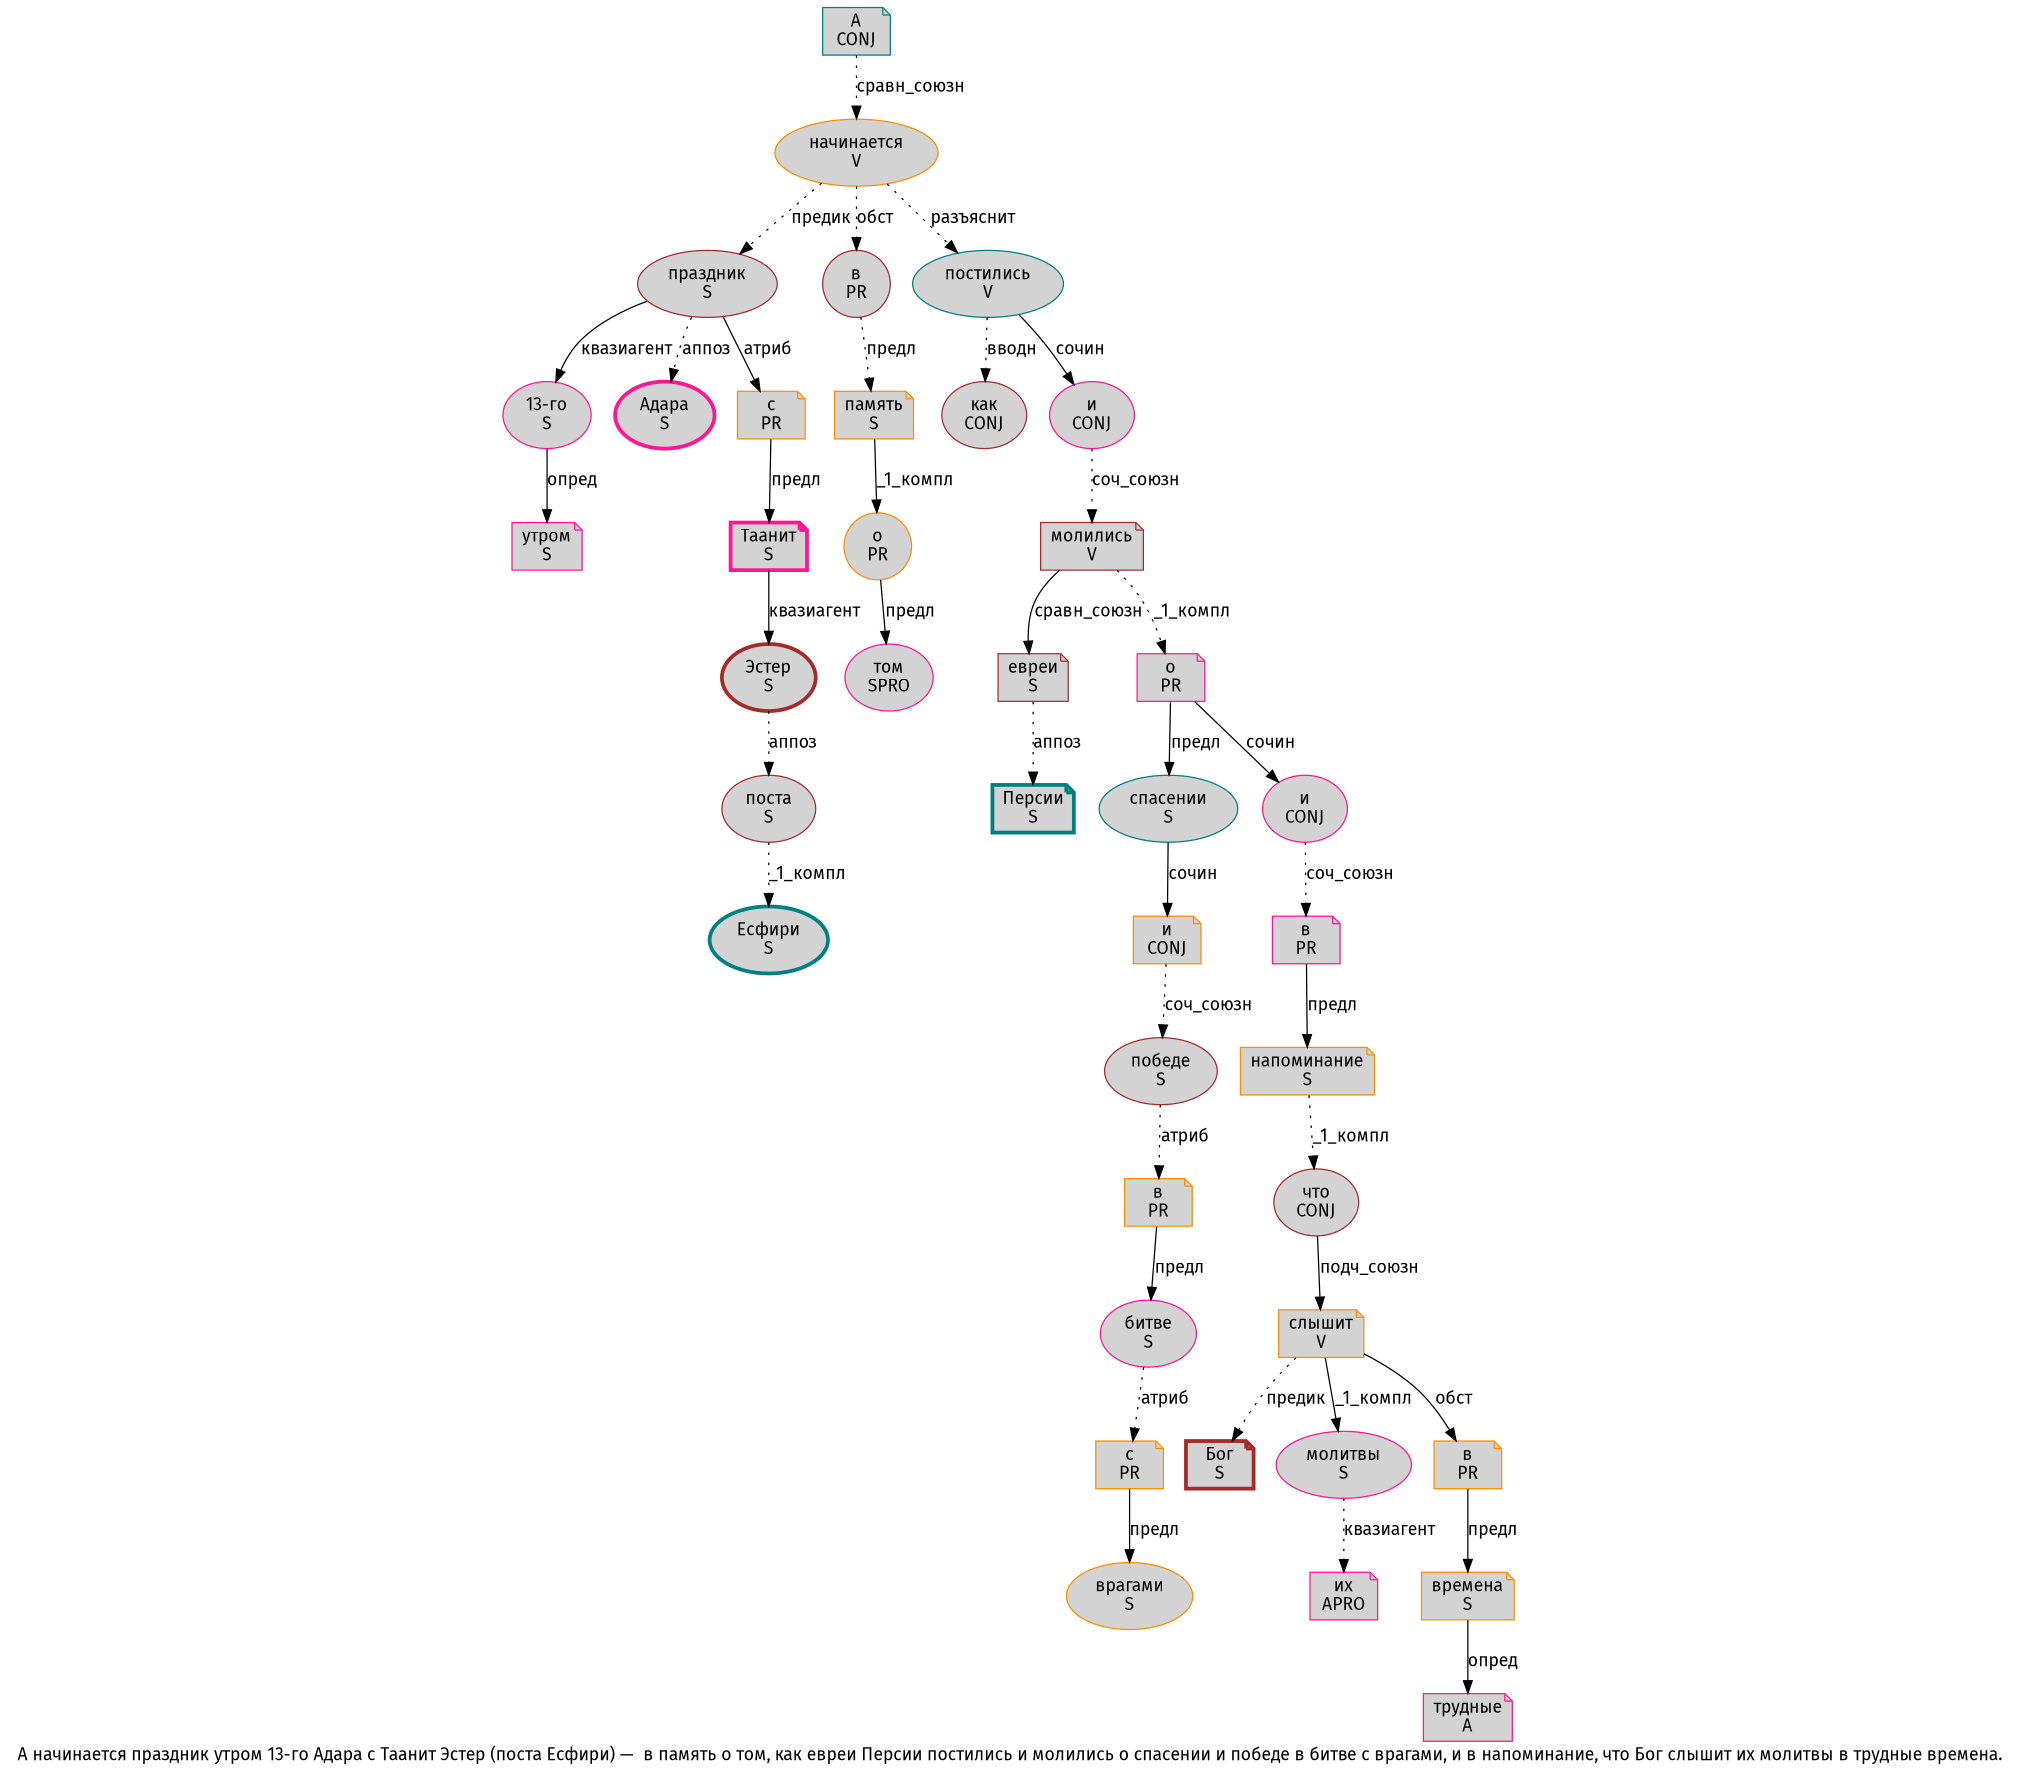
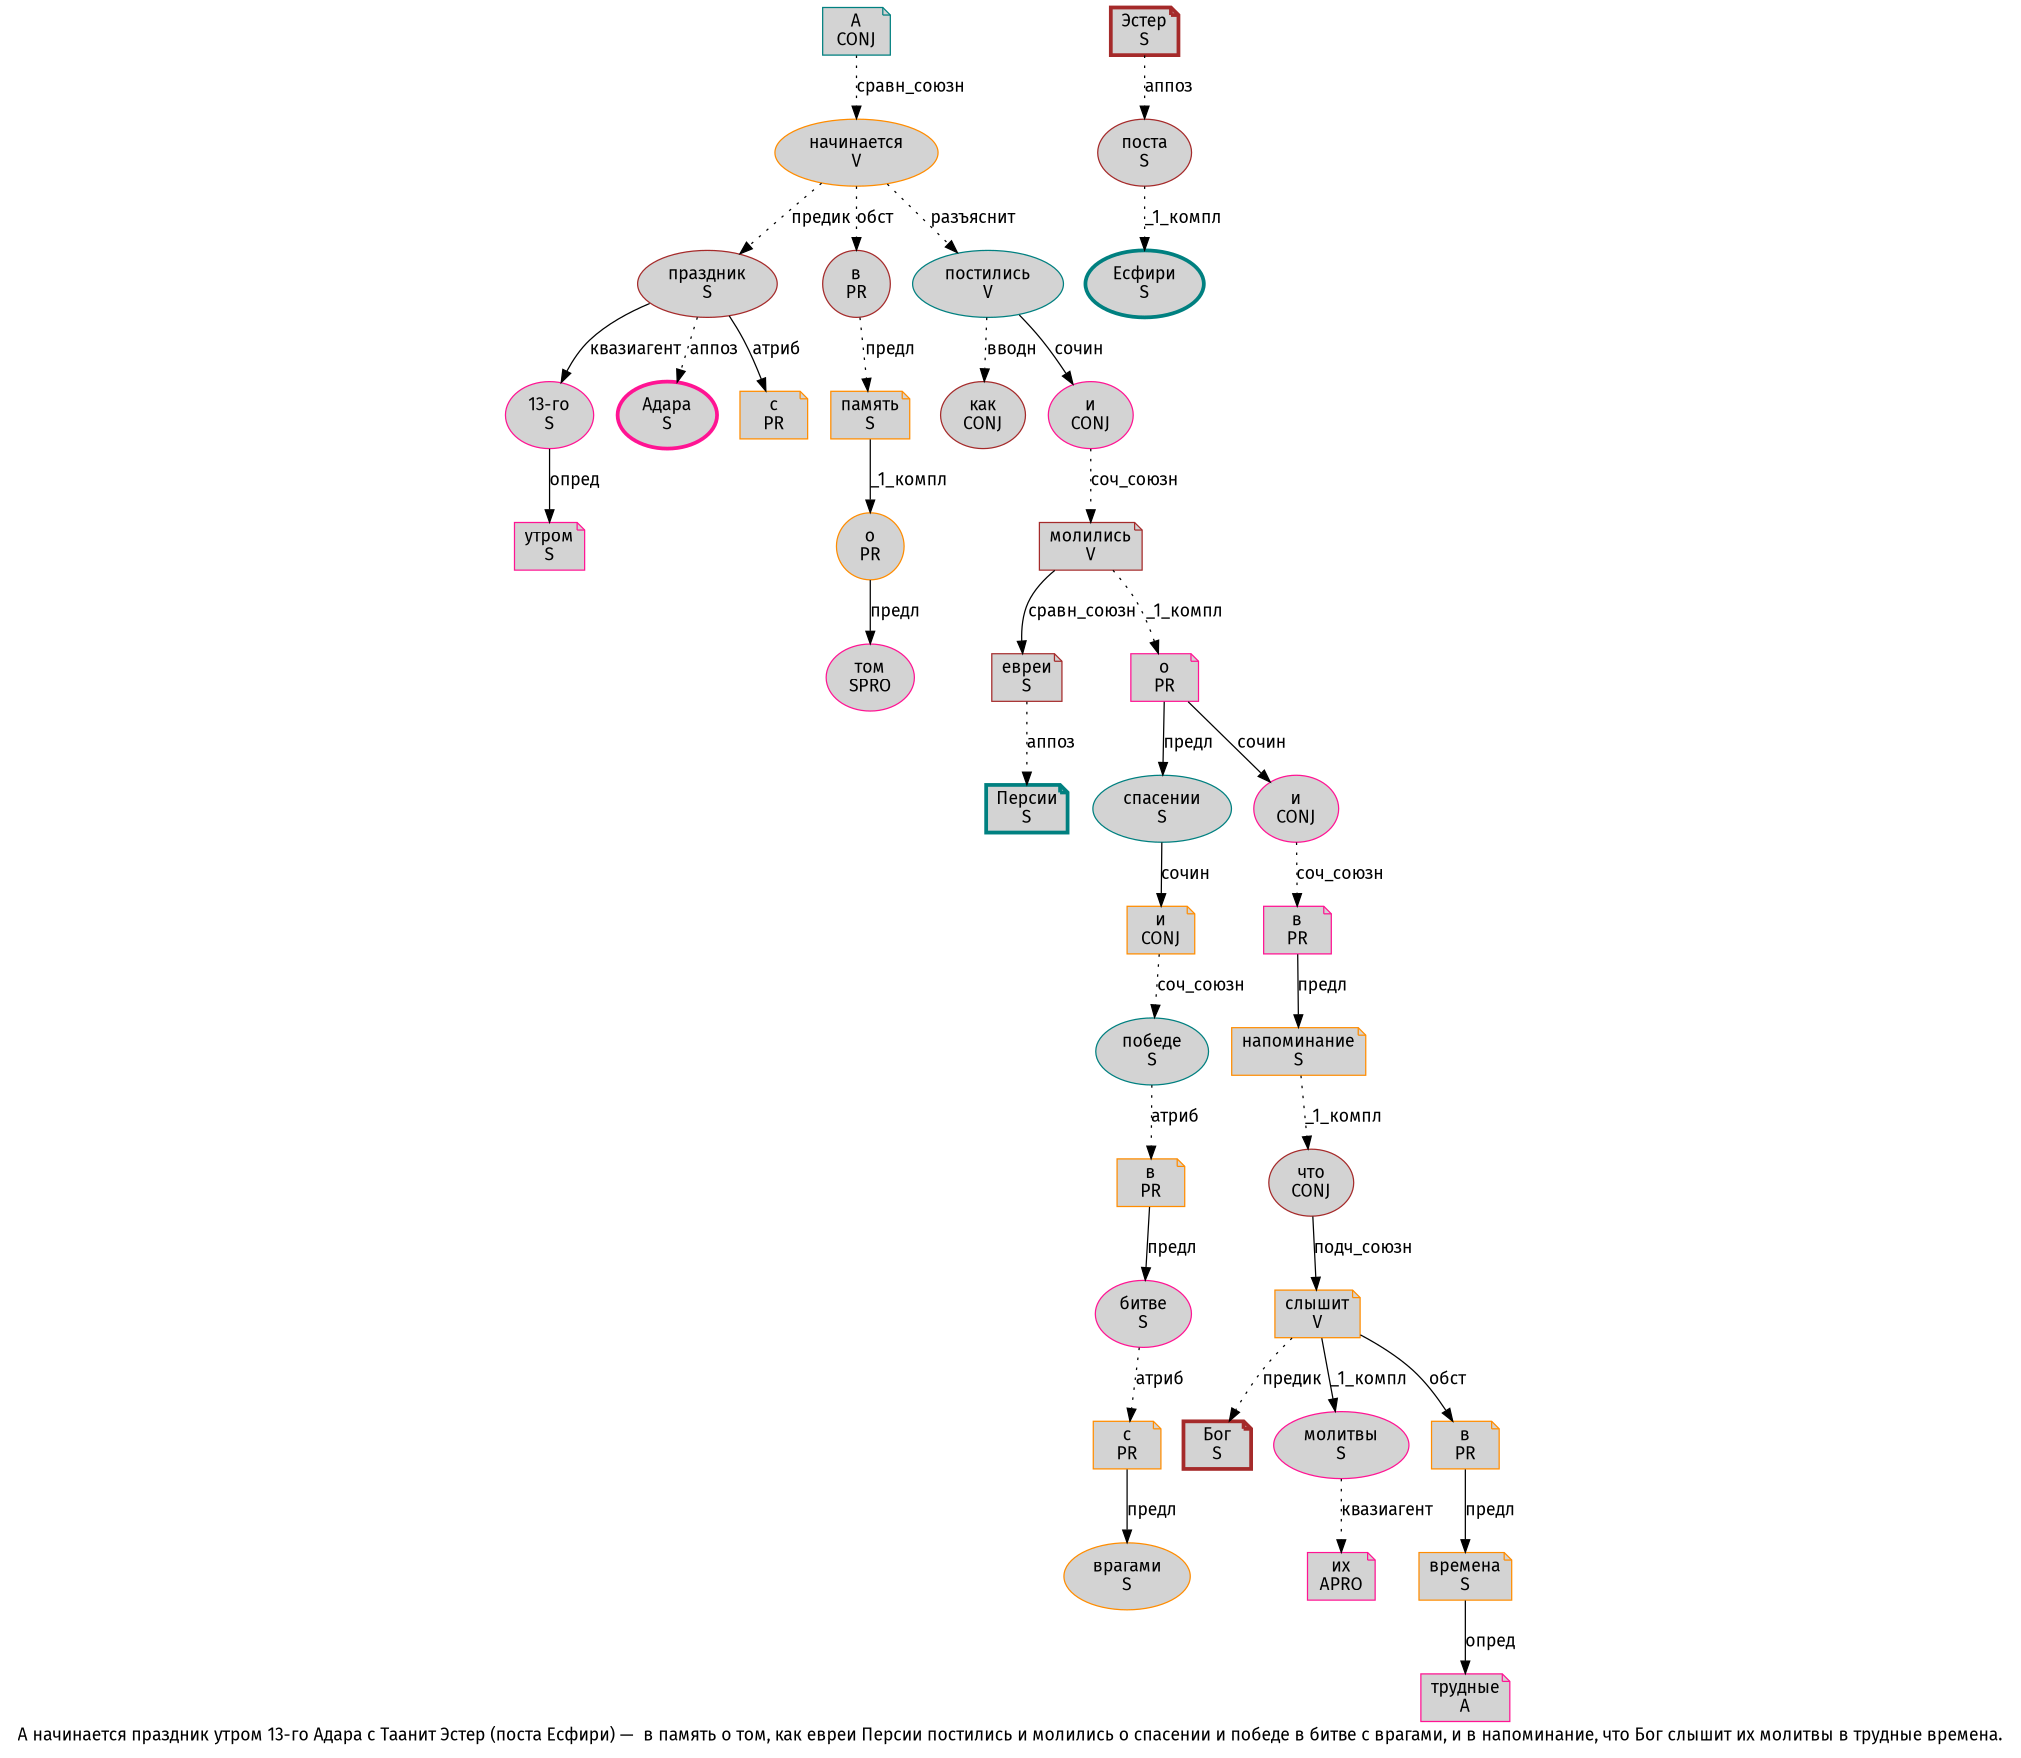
(769, 546) -> none
(769, 678) -> (1145, 31)
(1161, 1071) -> (1152, 1051)
